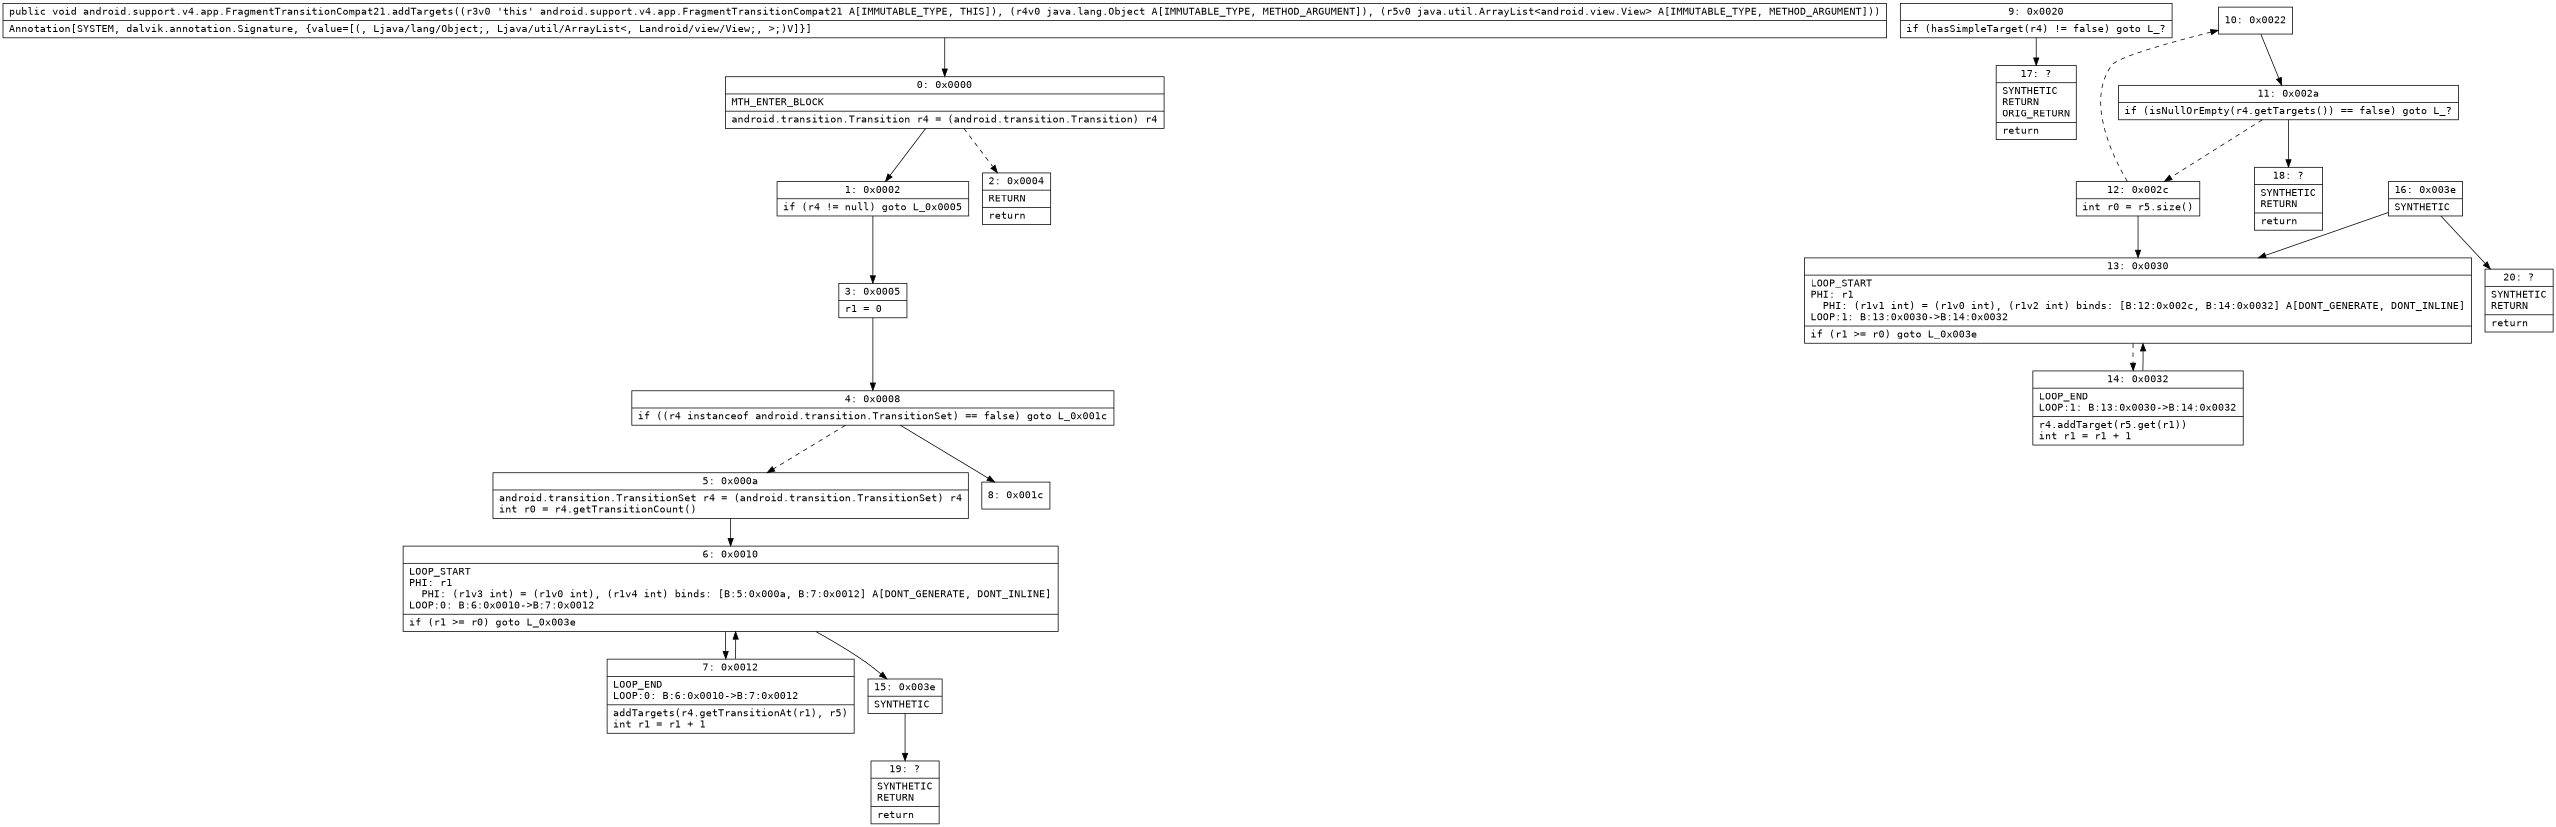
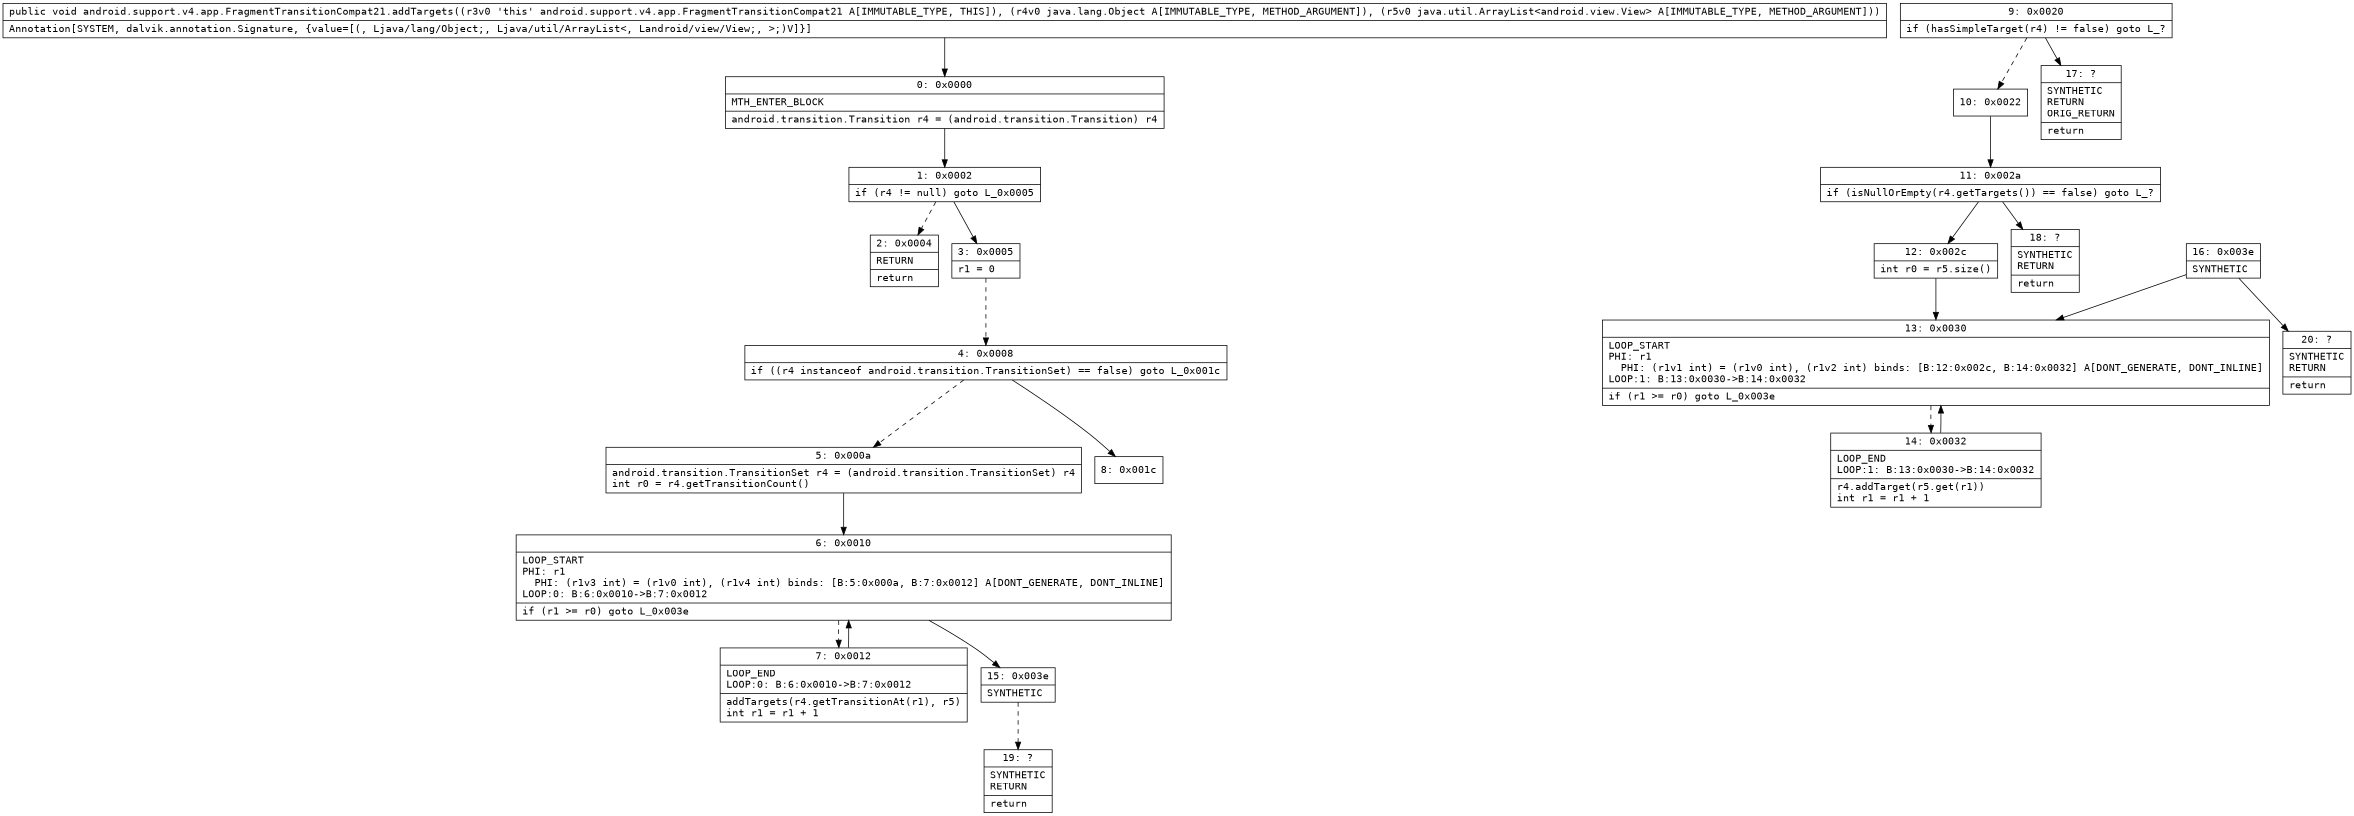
(2107, 73) -> (2014, 60)
(978, 147) -> (929, 215)
(2217, 149) -> (1965, 220)
(873, 350) -> (986, 308)
(726, 642) -> (839, 630)
(905, 733) -> (1018, 722)
